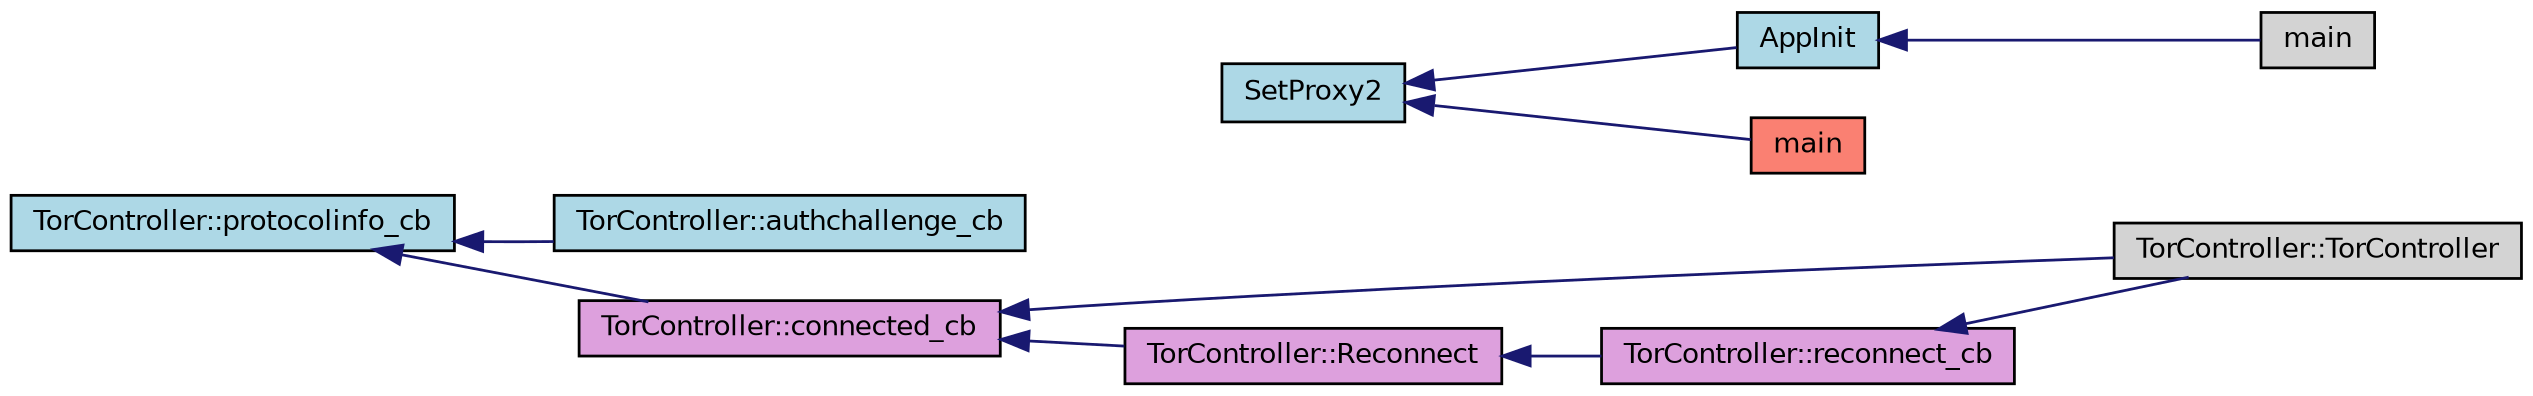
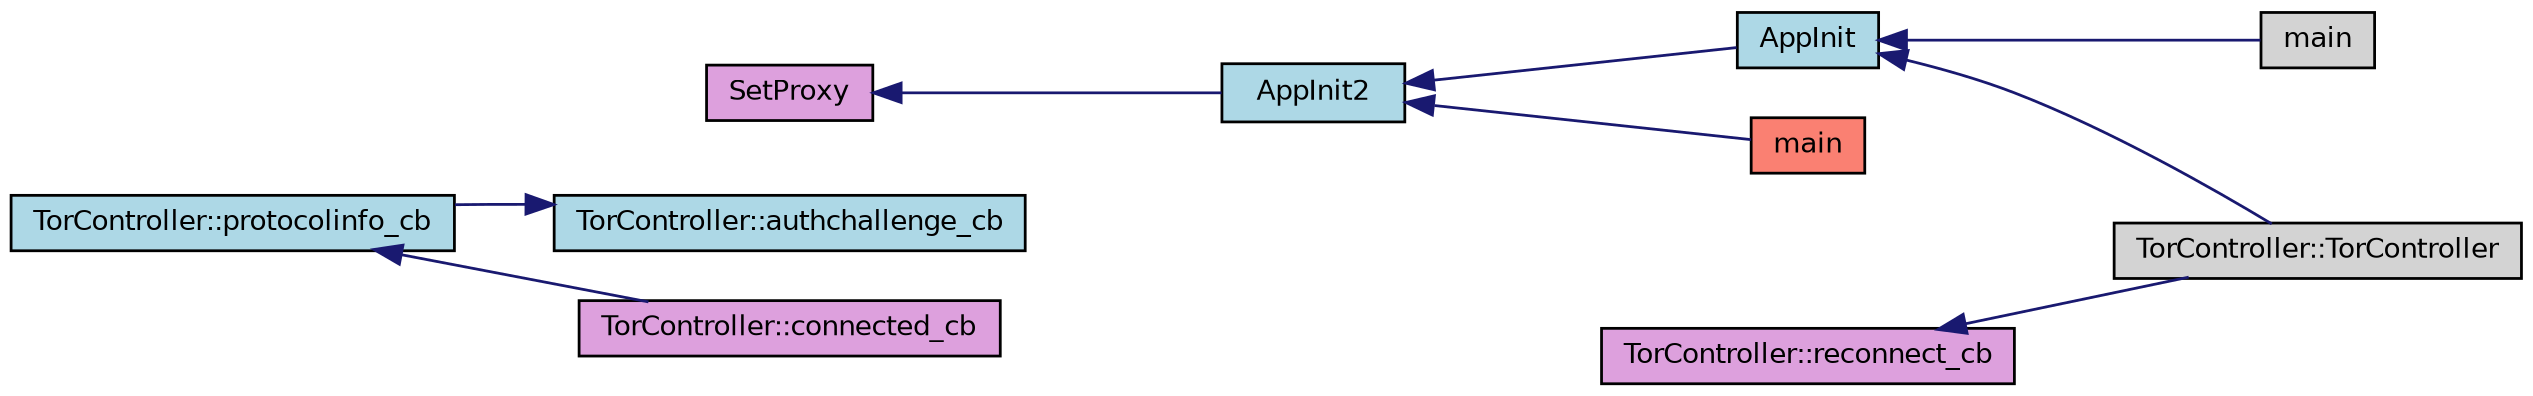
none -> (790, 93)
(1313, 93) -> (1313, 93)
(519, 242) -> (490, 204)
(1571, 280) -> (2095, 128)
(1313, 356) -> none
